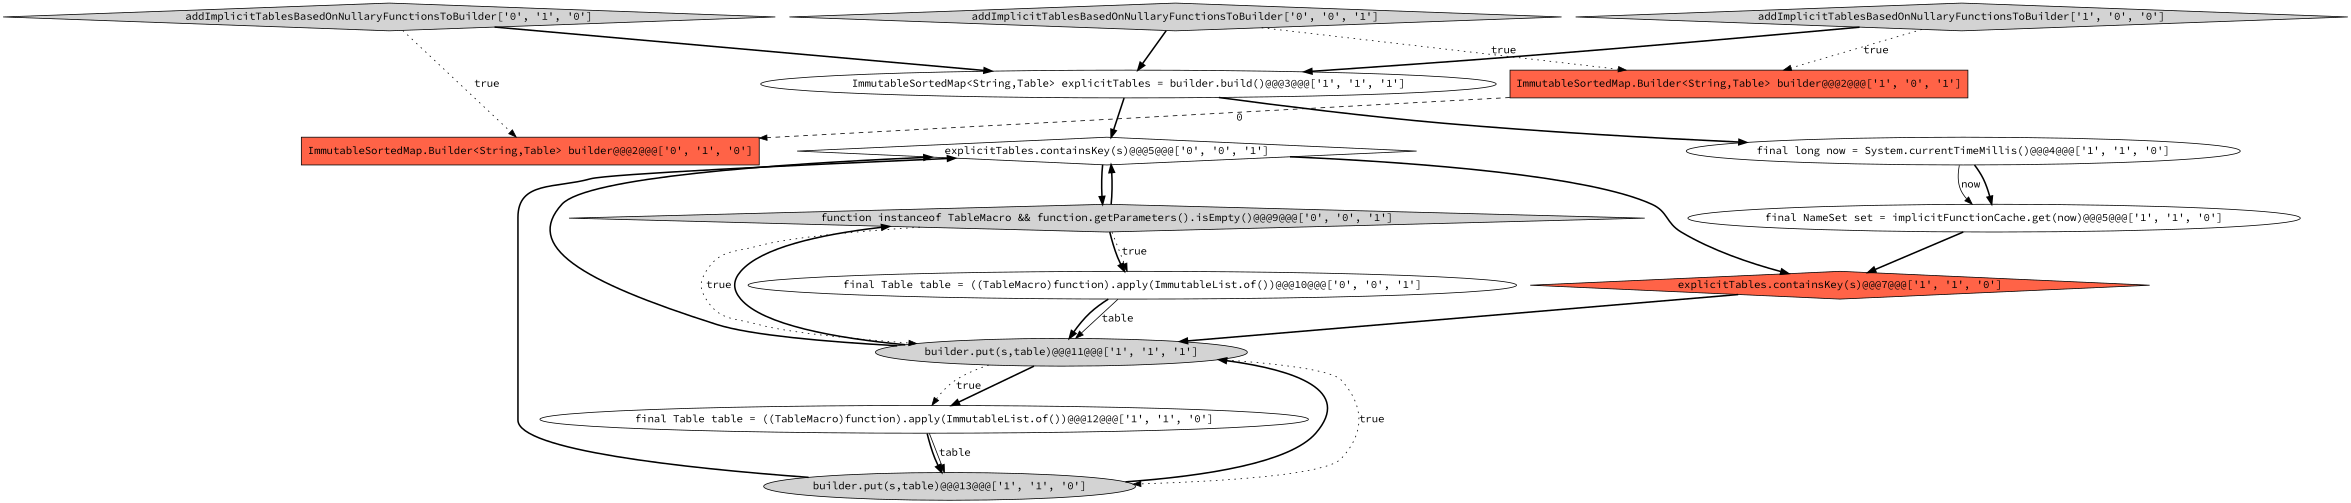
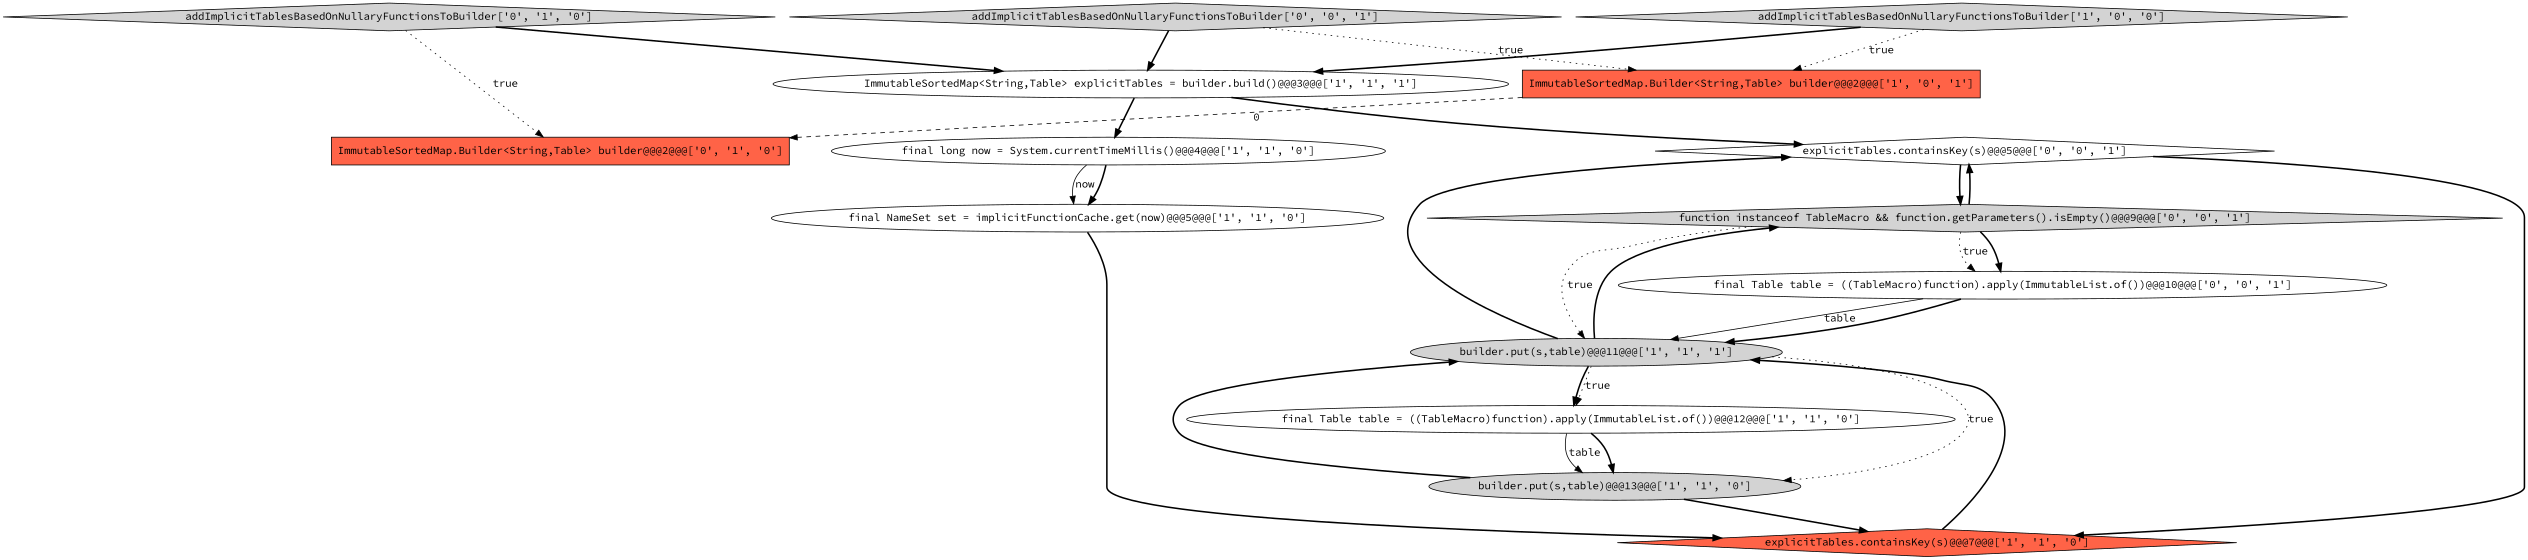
(518, 245) -> (1772, 515)
